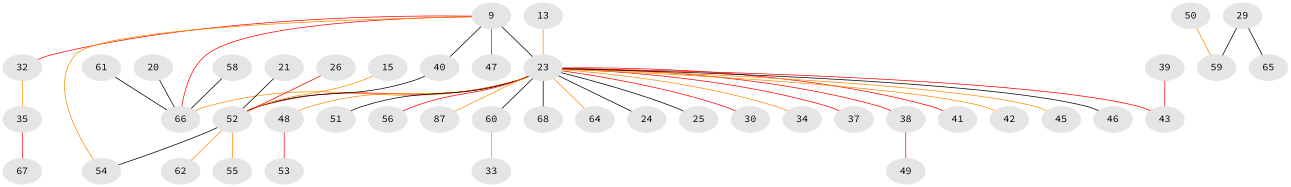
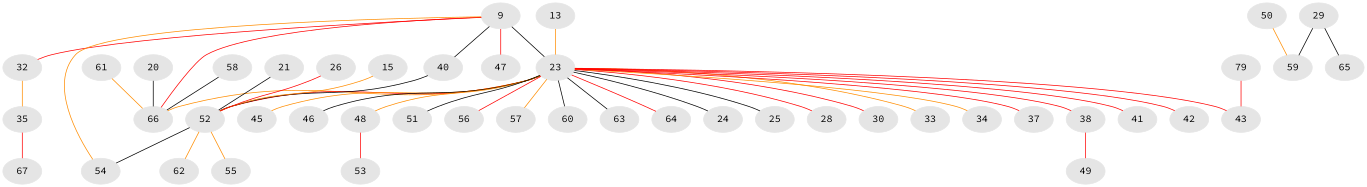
(1165, 68) -> (1241, 68)
(888, 91) -> (876, 78)
(569, 93) -> (614, 93)
(141, 94) -> (127, 93)
(440, 119) -> (516, 119)
(543, 119) -> (619, 119)
none -> (827, 119)
(491, 145) -> (747, 78)
